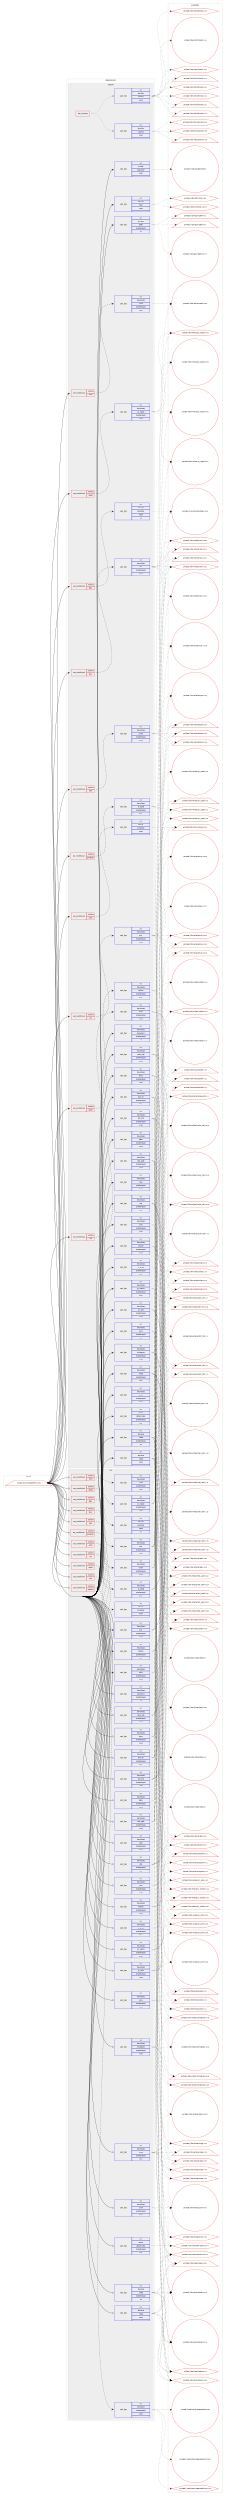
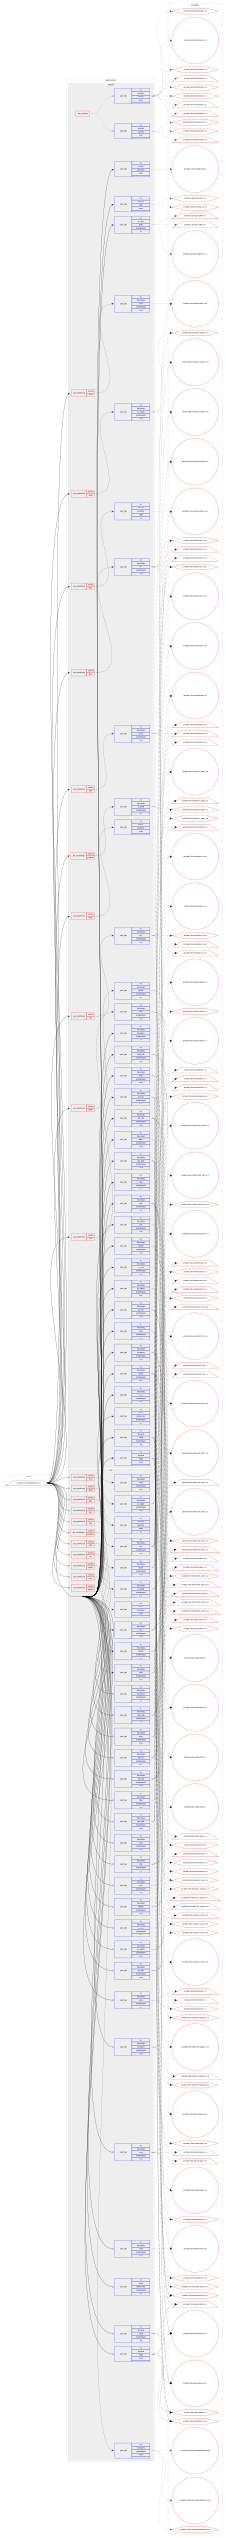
(195, 2170) -> (195, 2190)
